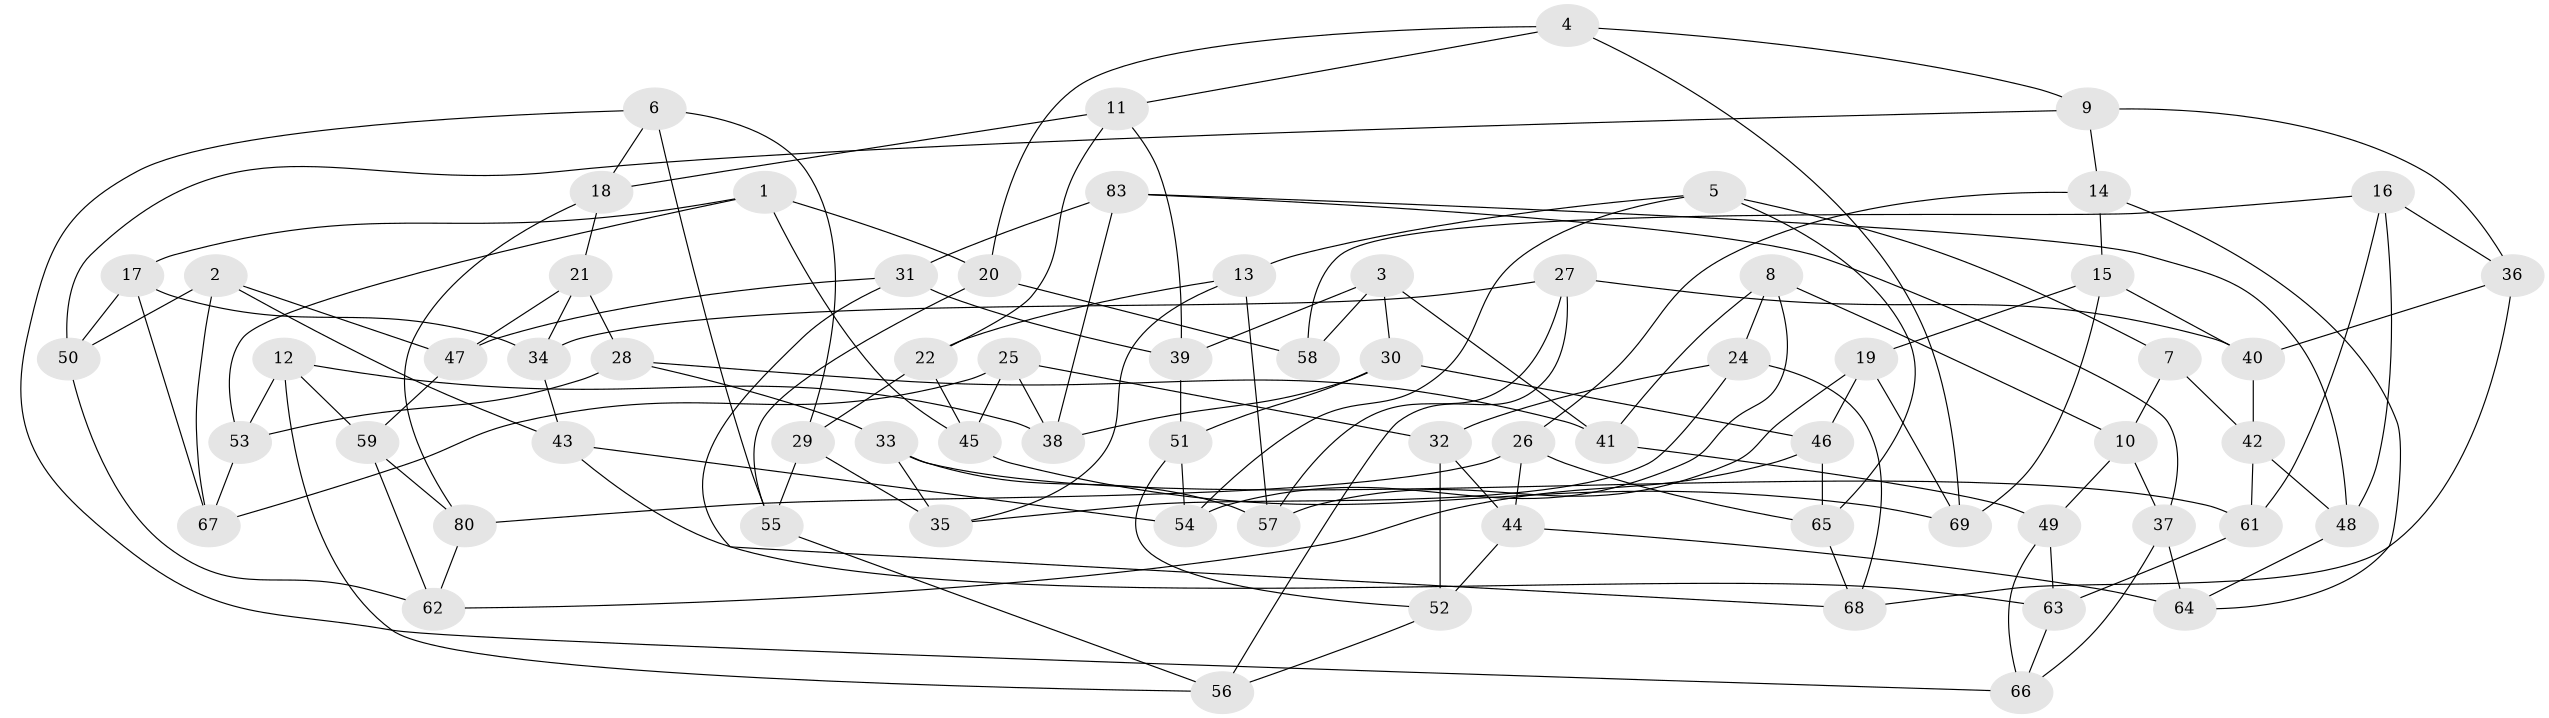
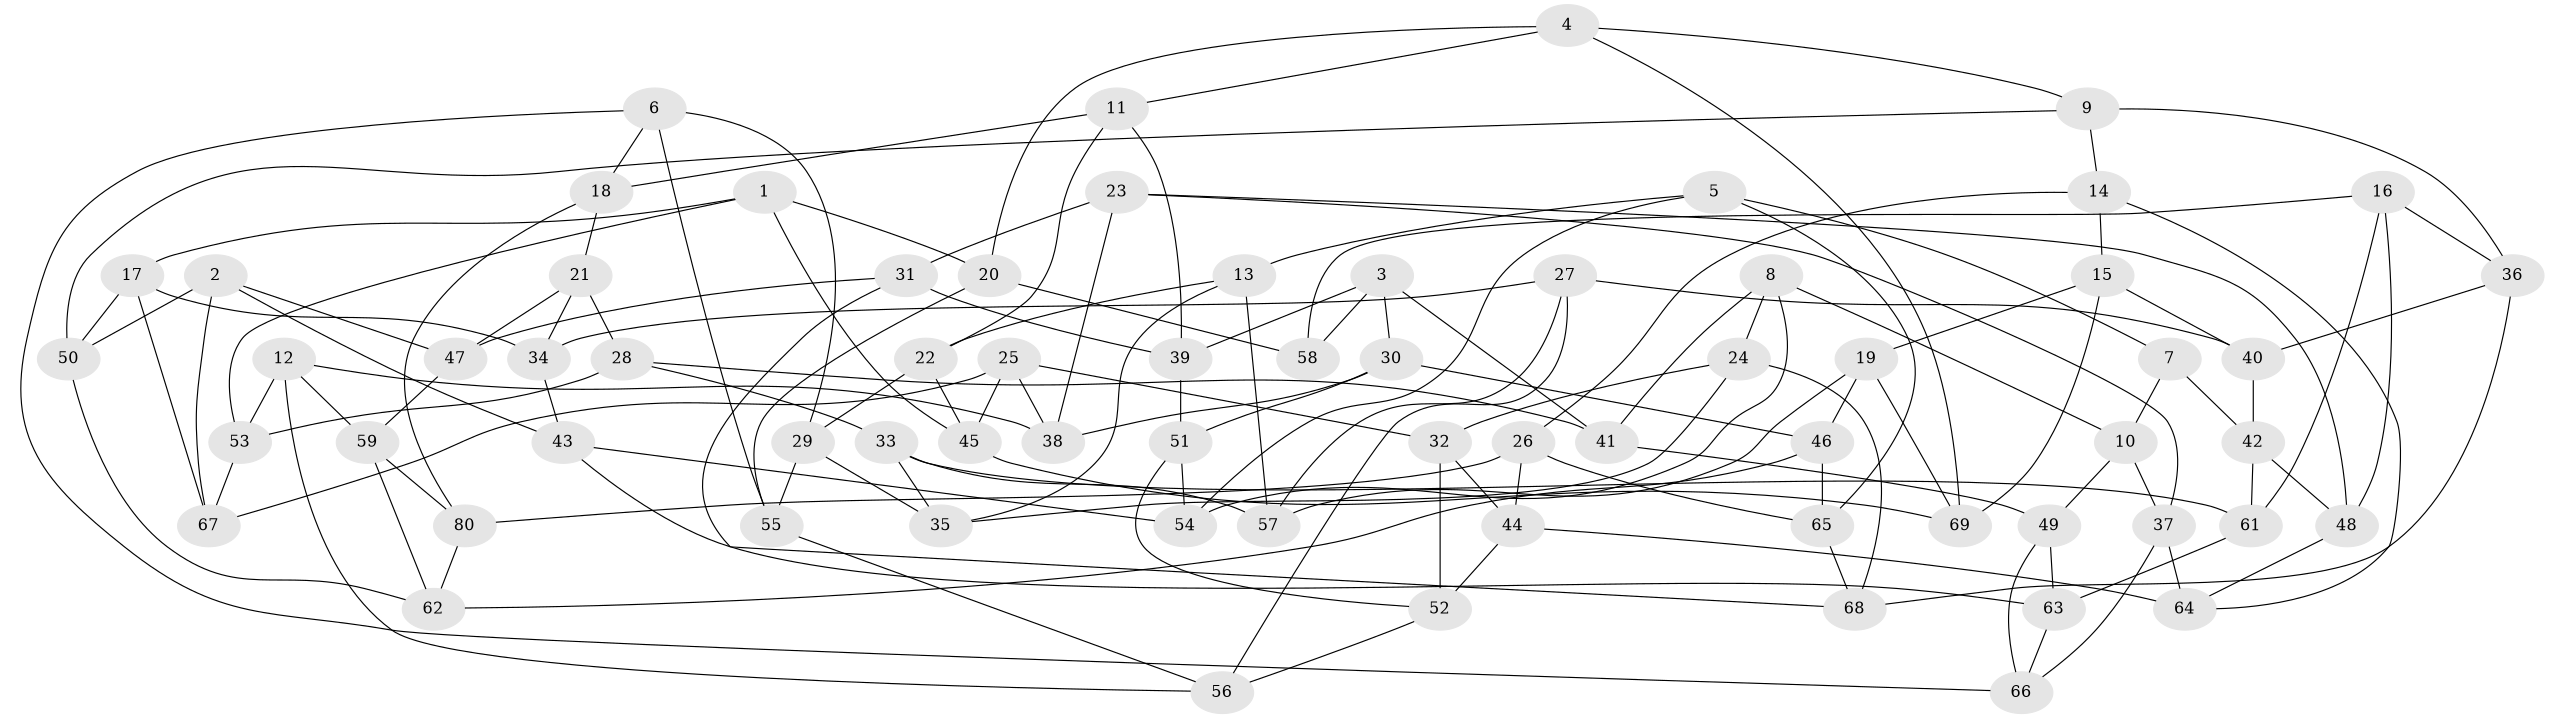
(1117, 192) -> (1117, 192)
